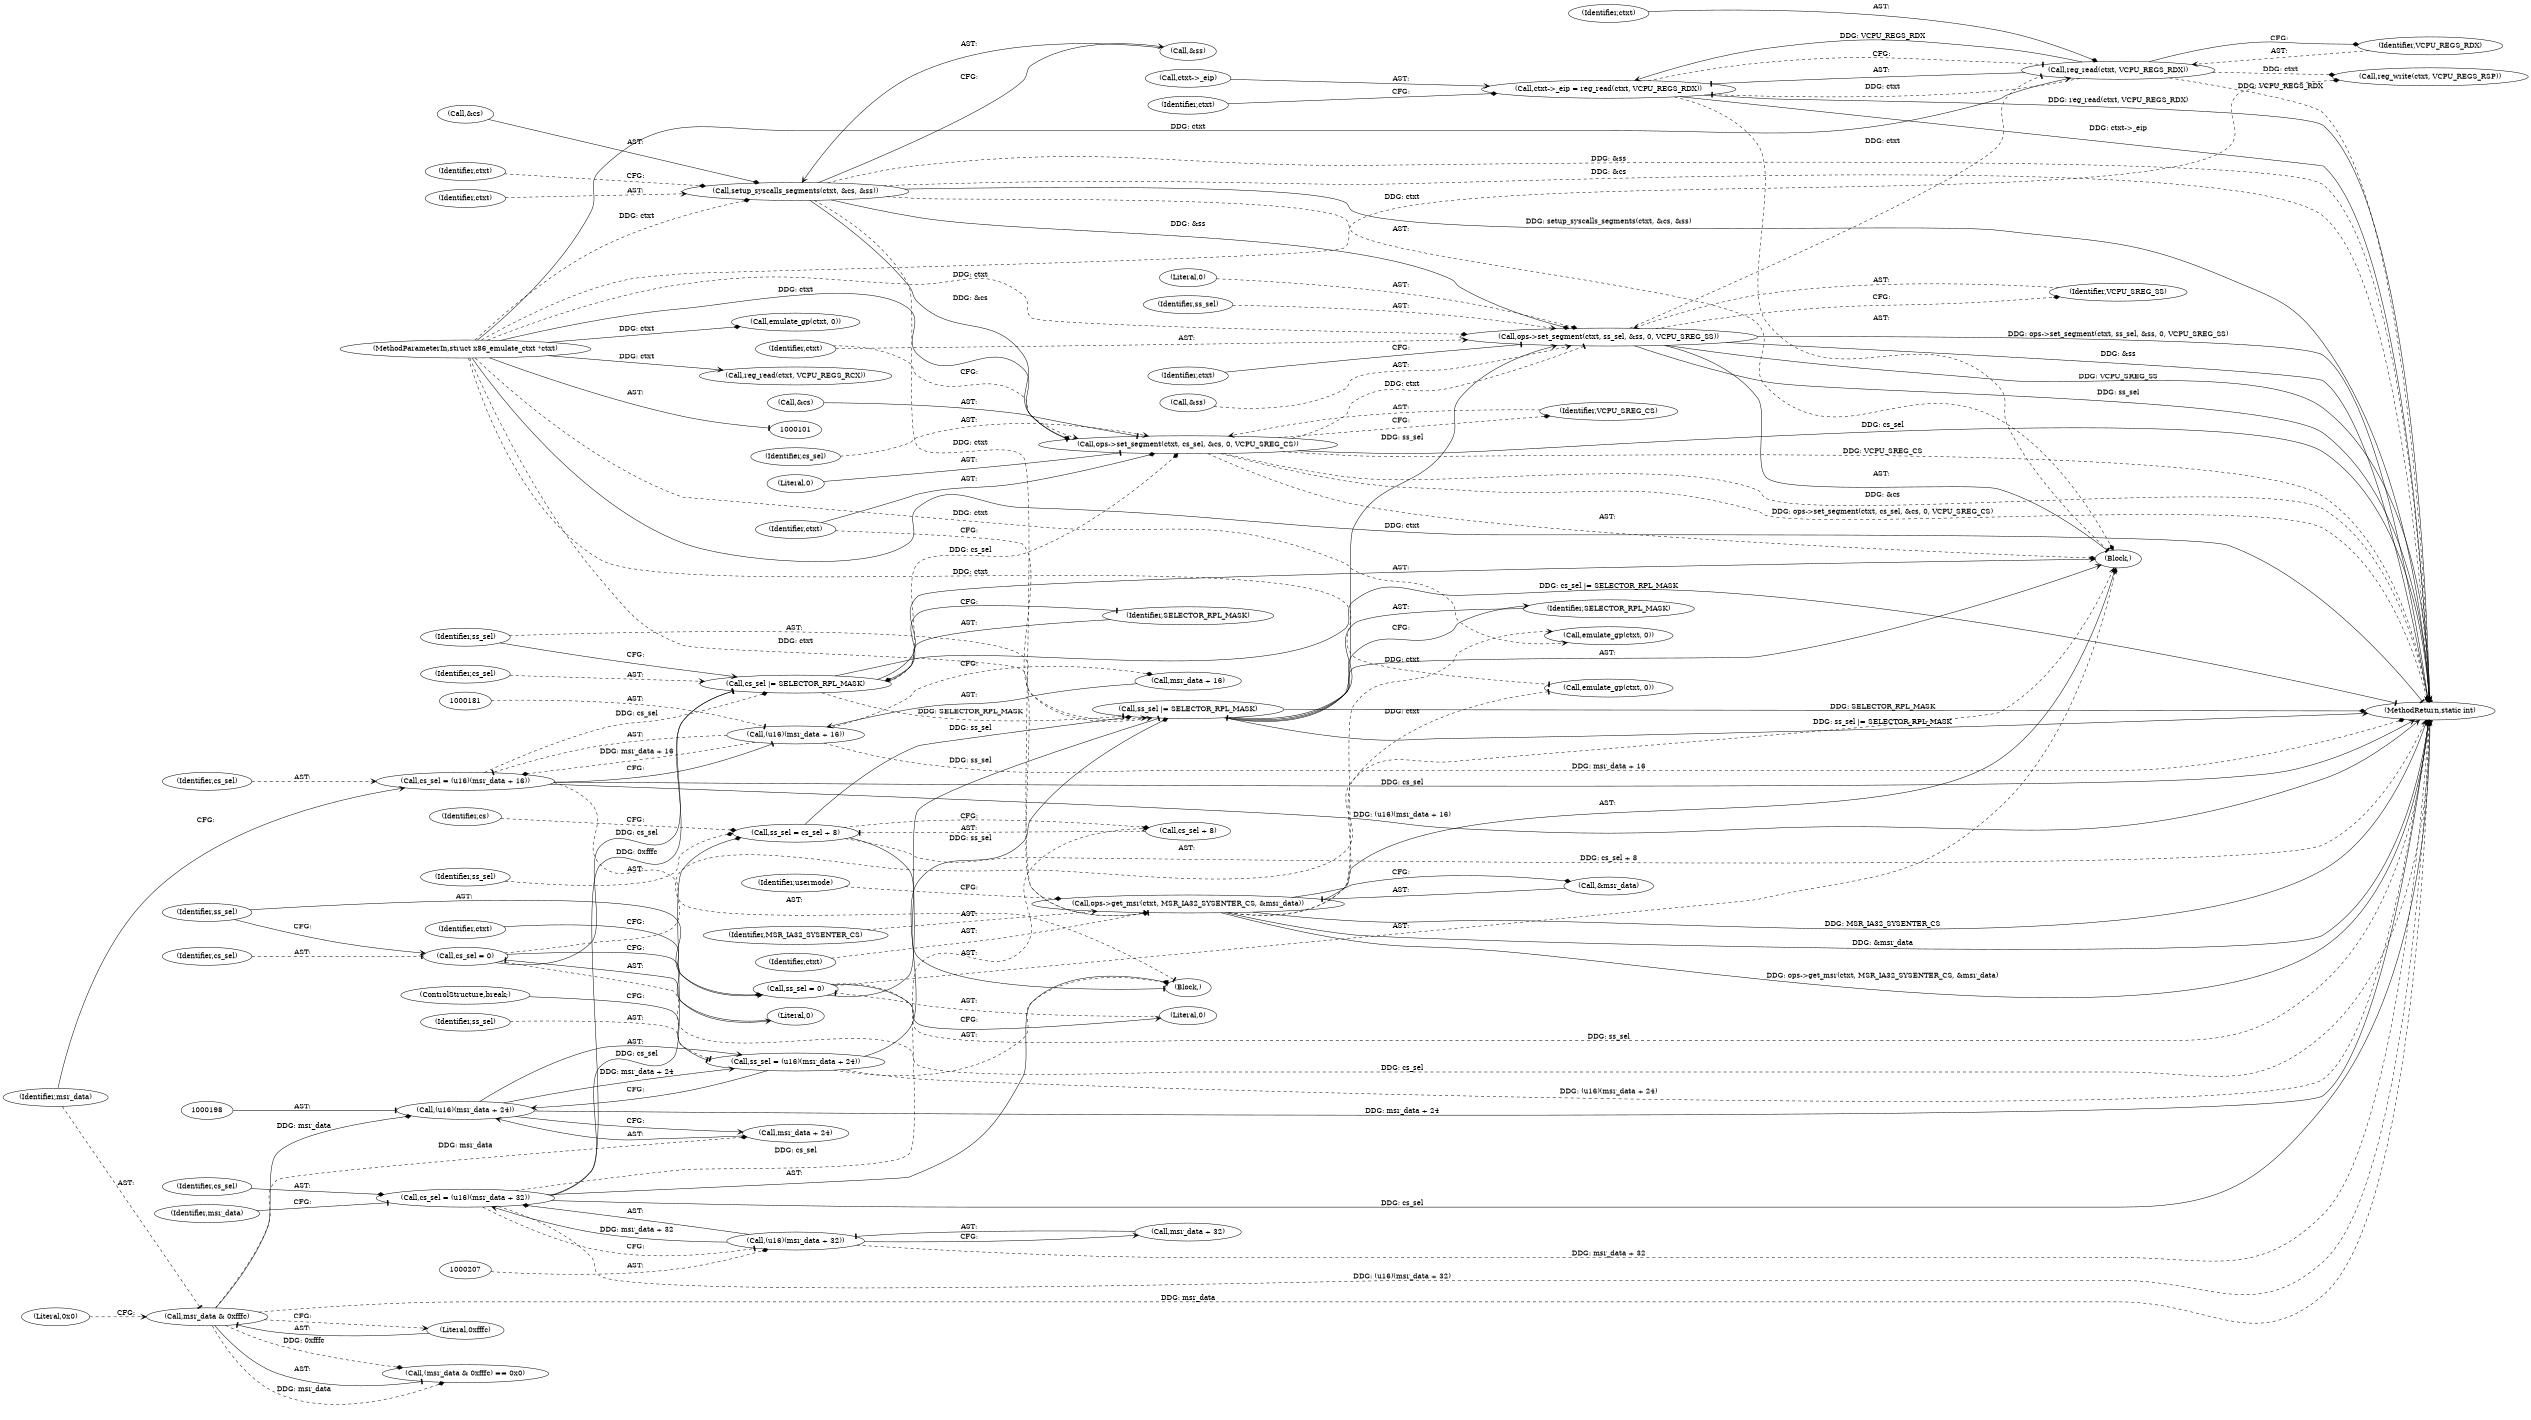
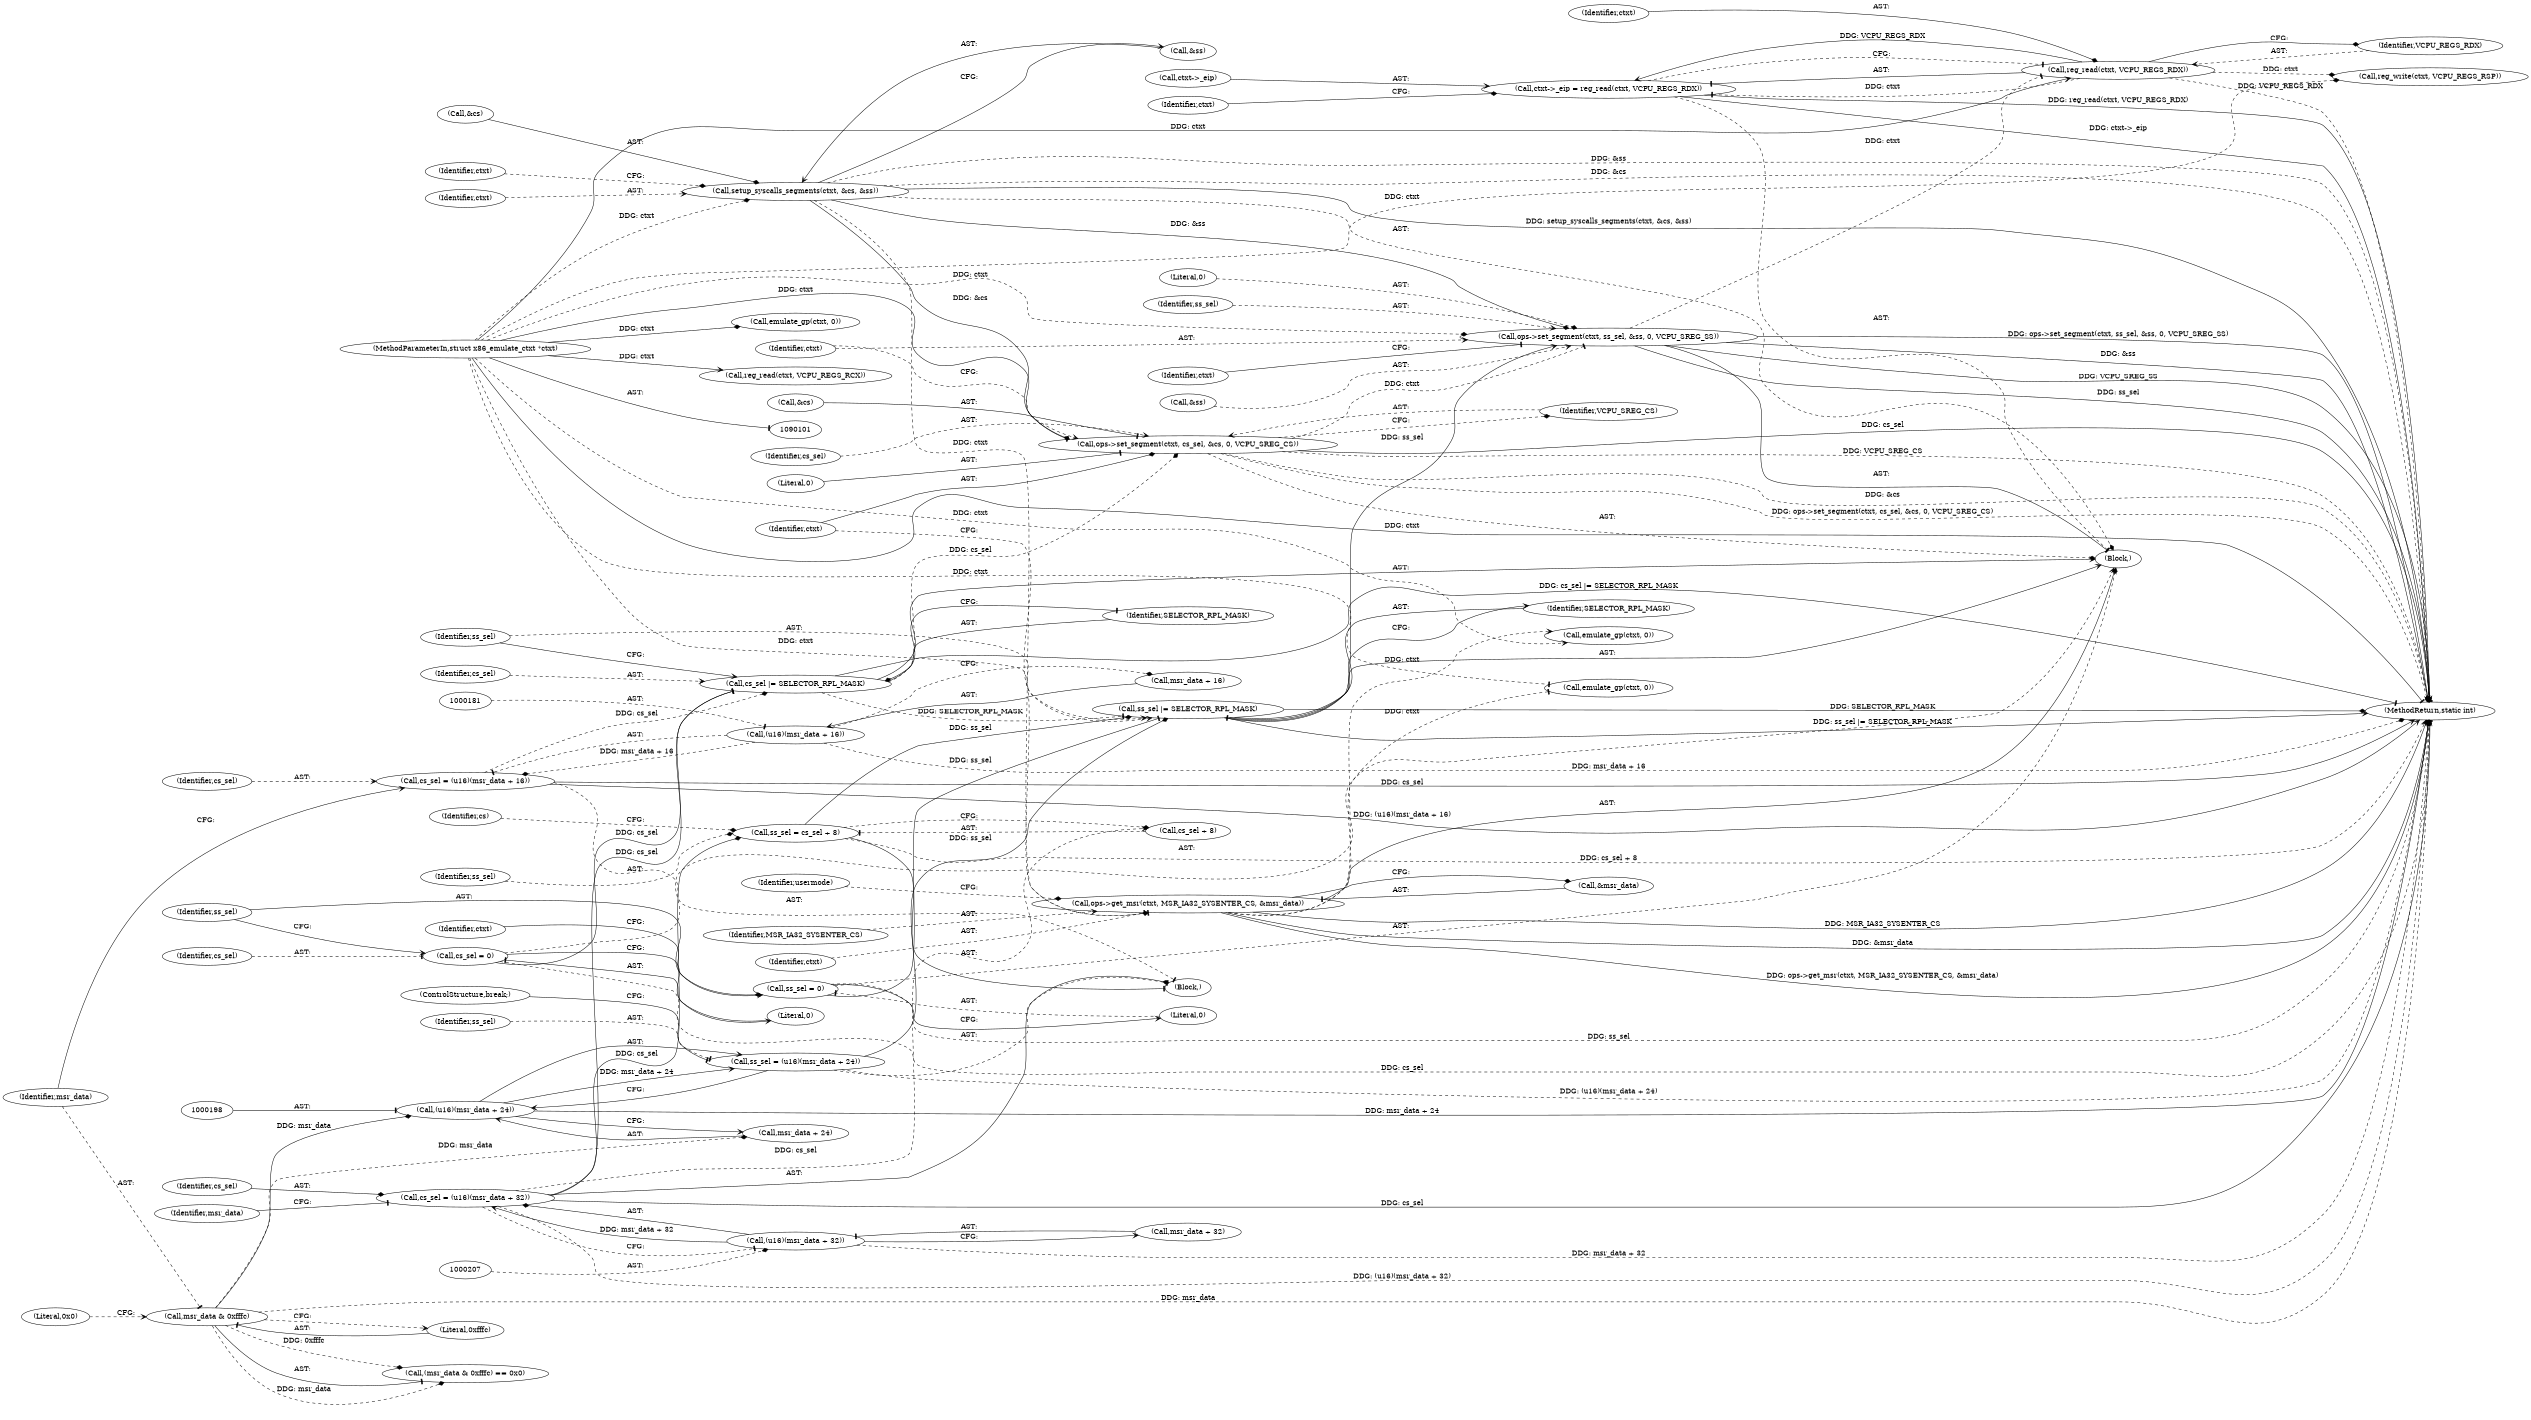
(2118, 292) -> none
(796, 430) -> (796, 430)
(664, 774) -> none
(637, 852) -> (637, 852)
